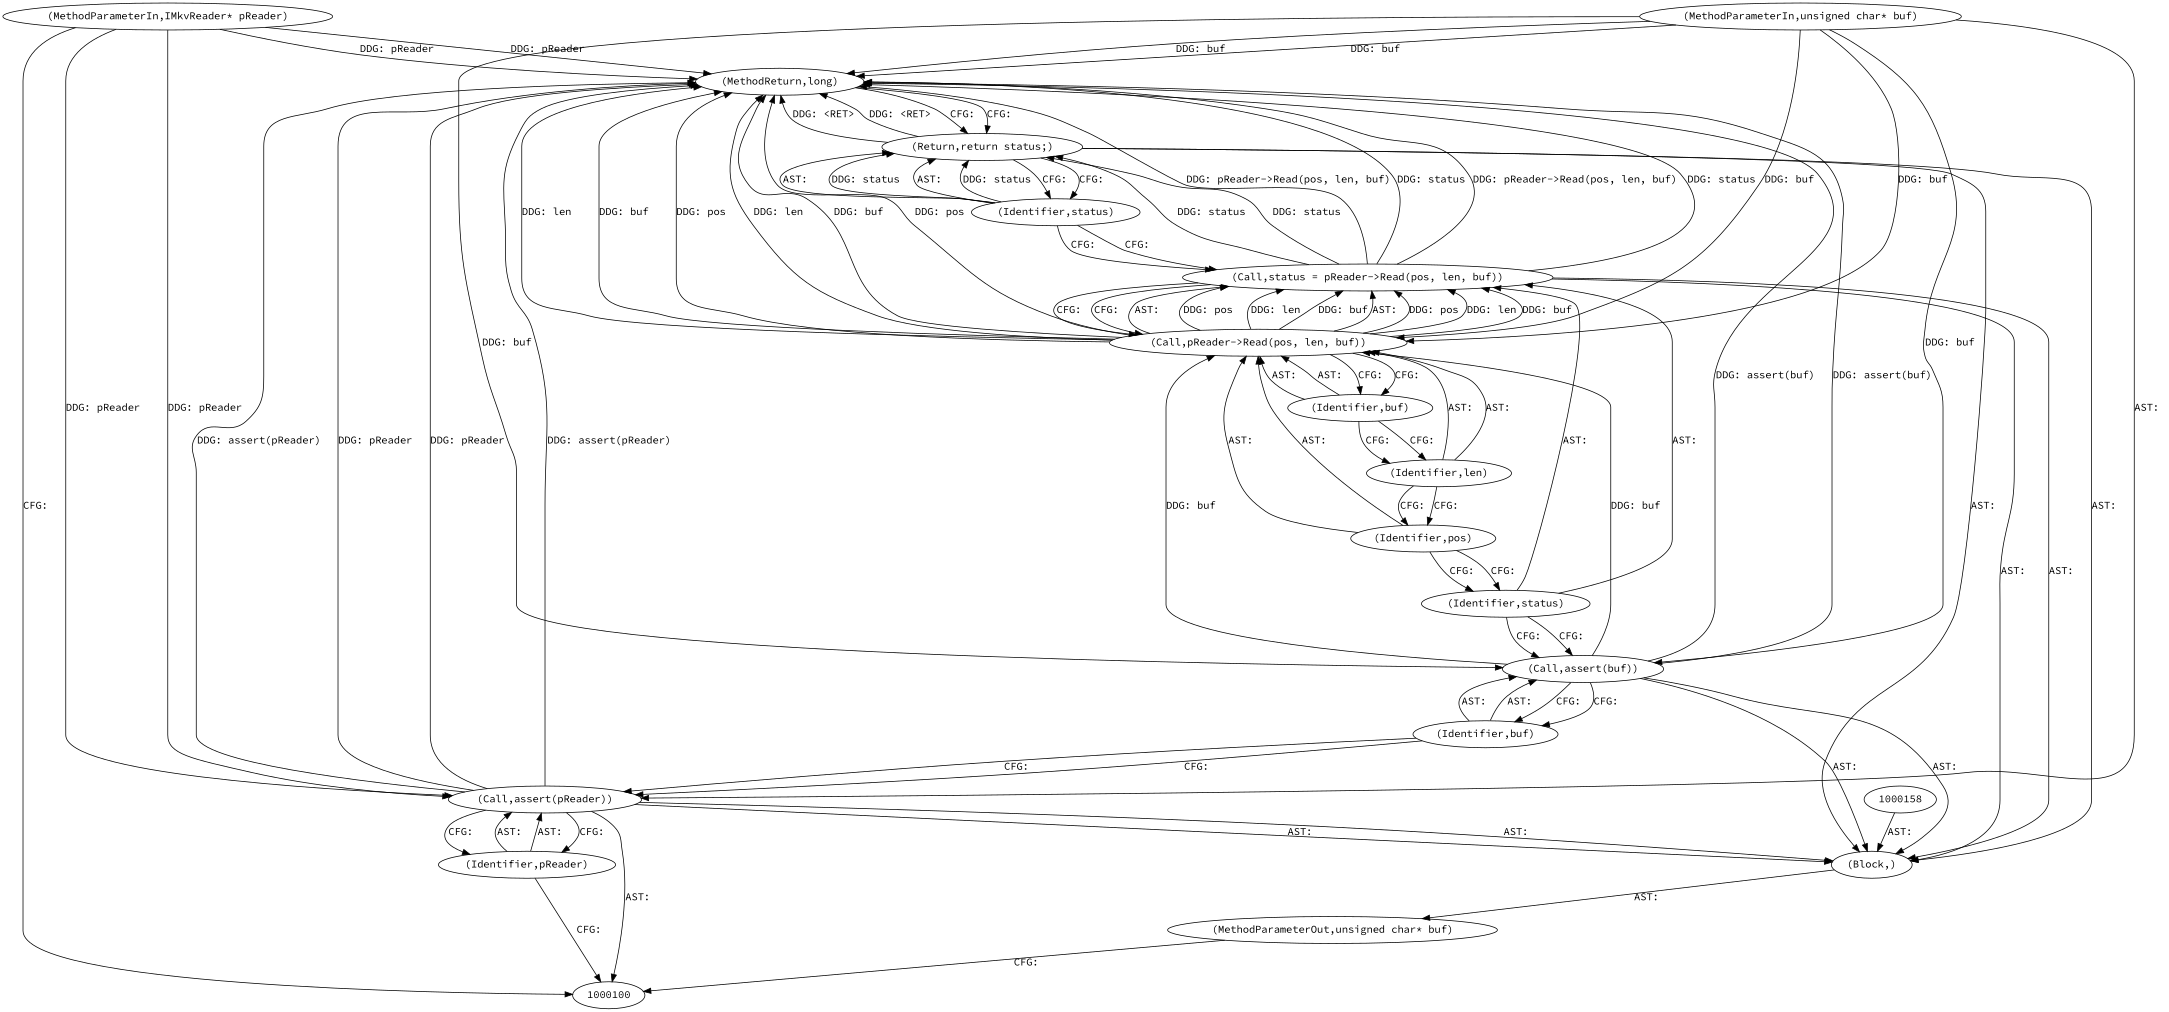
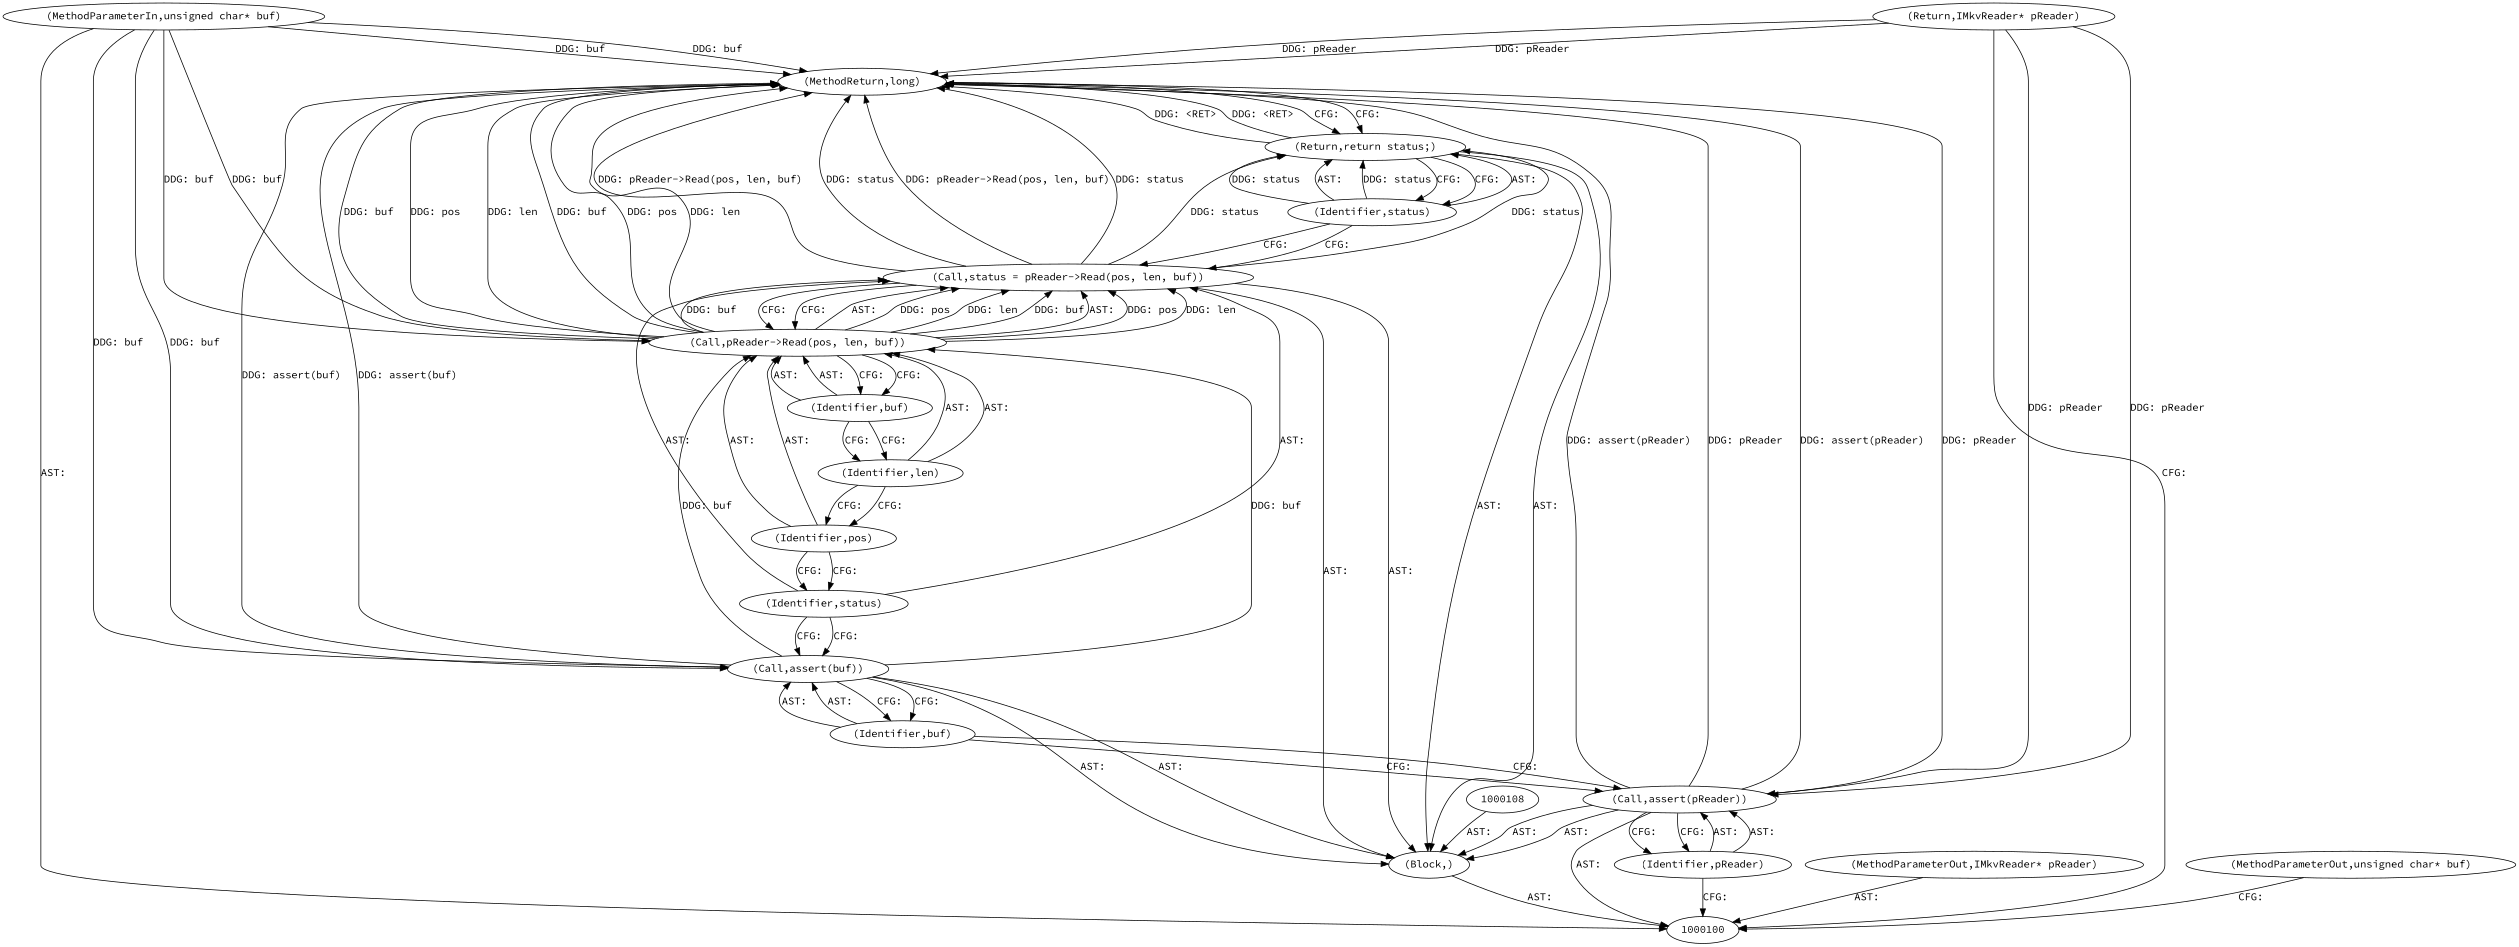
(168, 16) -> (1994, 16)
(1831, 780) -> (417, 900)
(1900, 800) -> (1503, 800)
none -> (1974, 865)
(1632, 894) -> (1554, 909)
